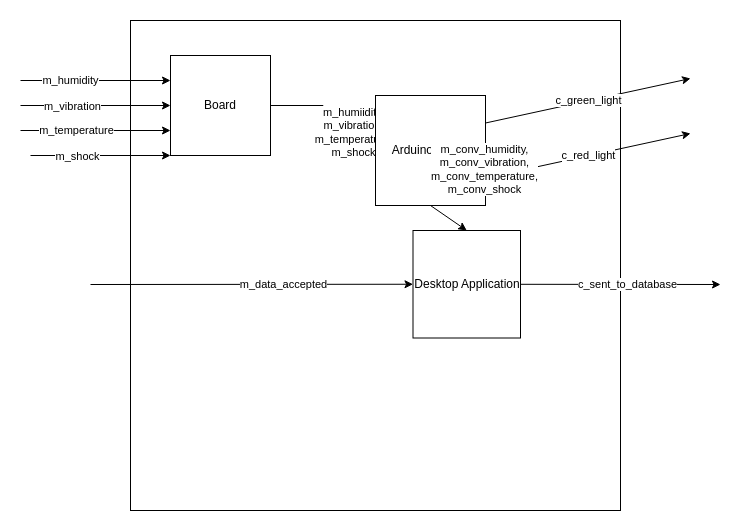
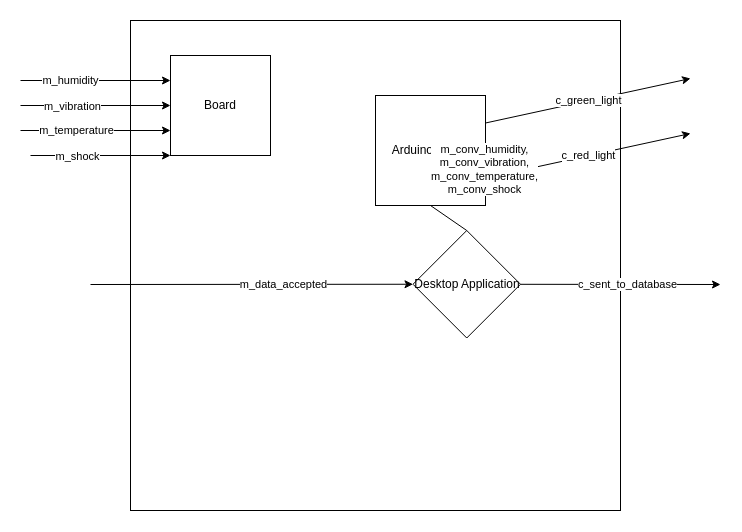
(317, 106) -> none
(460, 226) -> (463, 228)
(467, 284) -> (467, 284)
